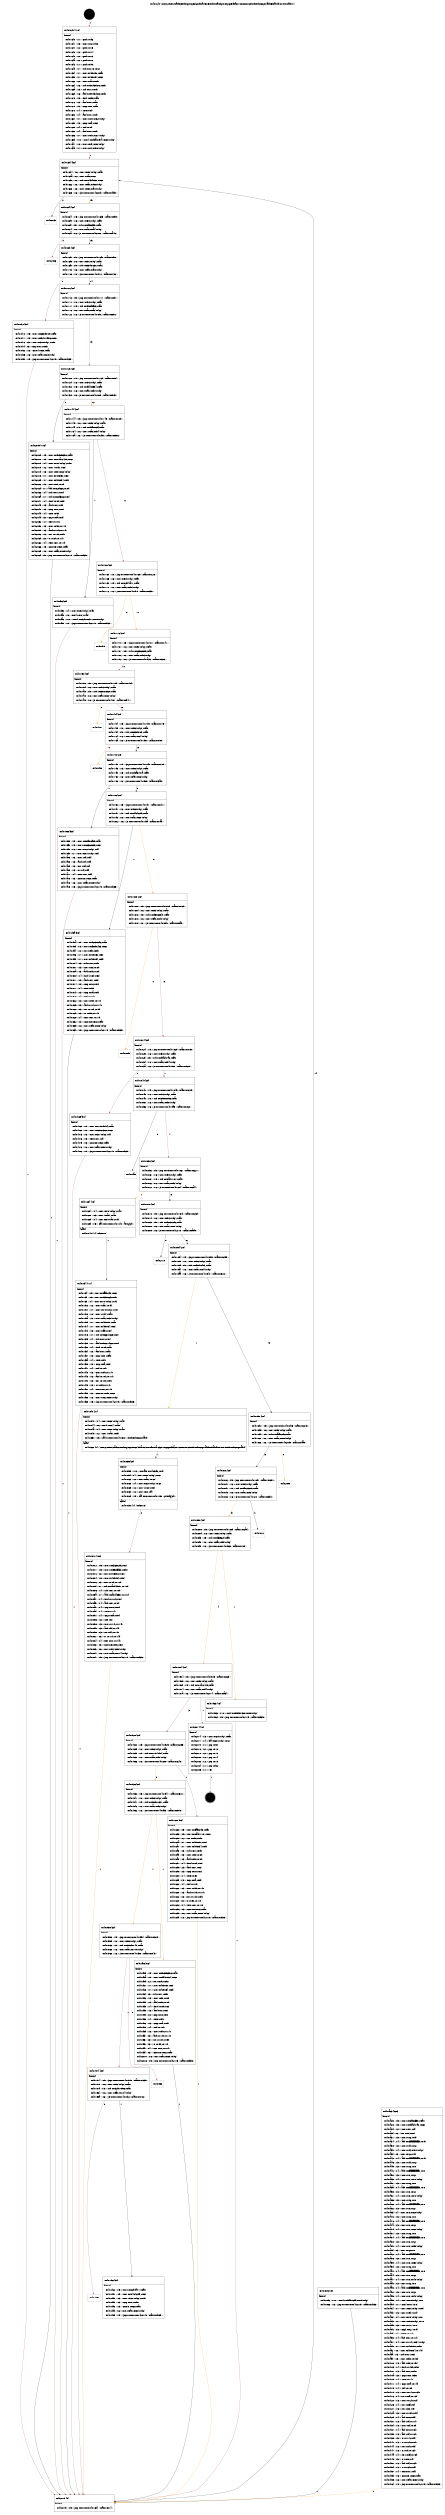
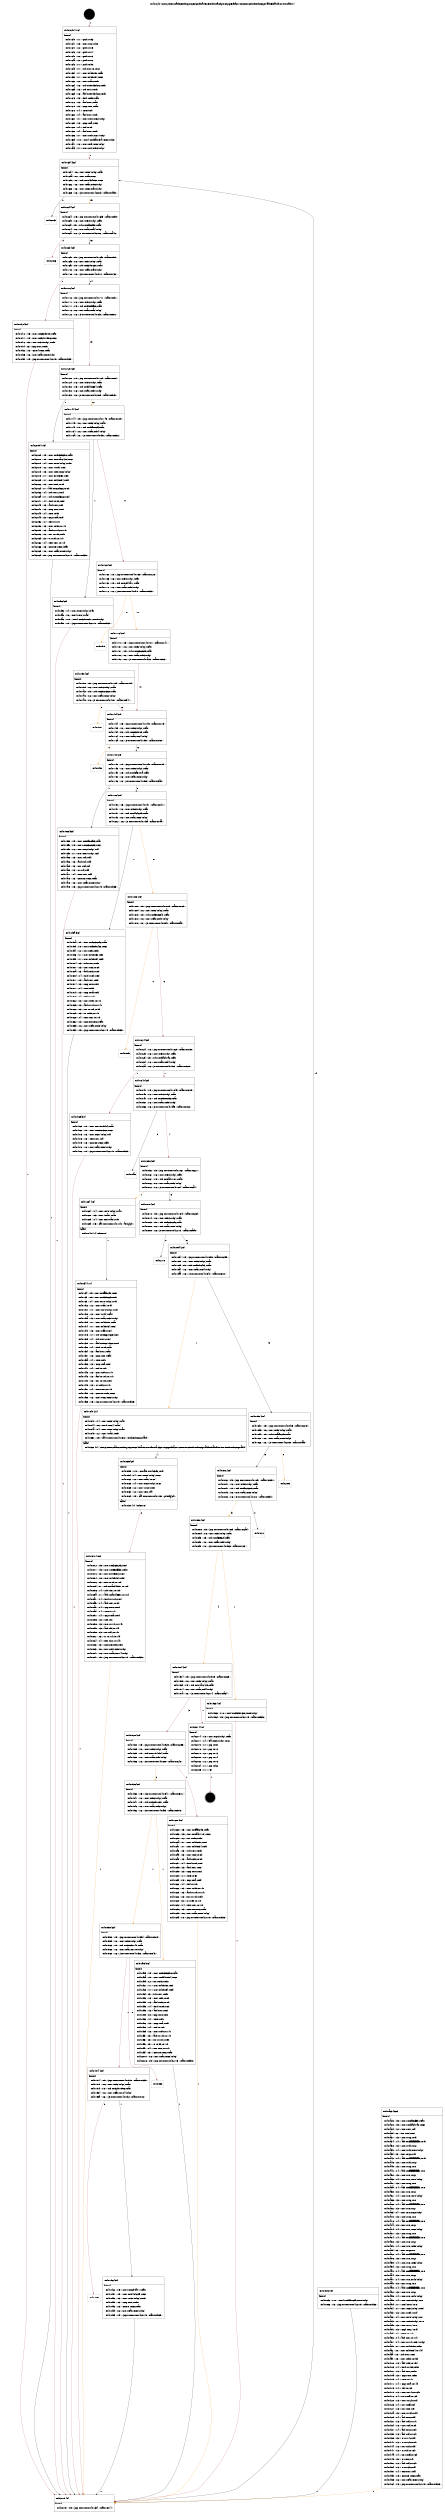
(122, 666) -> (138, 686)
none -> (127, 2409)
